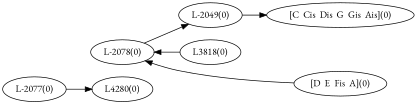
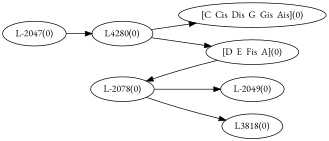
(251, 15) -> (170, 27)
none -> (178, 42)
(171, 52) -> (182, 109)
(34, 89) -> (34, 34)
